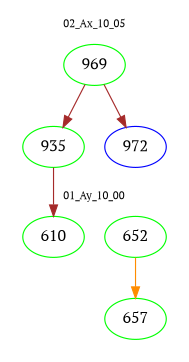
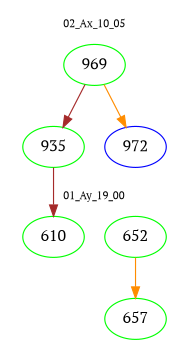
(112, 101) -> (112, 101)
(95, 196) -> (95, 196)
